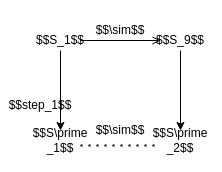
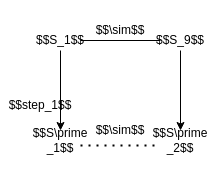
(155, 41) -> (155, 41)
